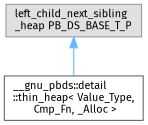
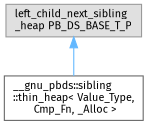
(74, 98) -> (74, 98)
